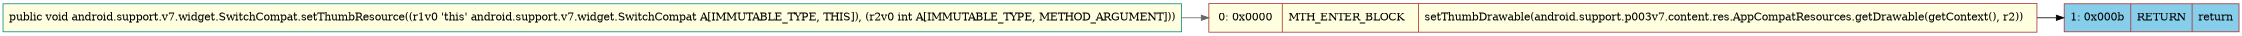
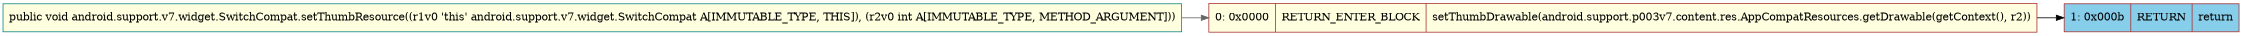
(1347, 17) -> (1351, 17)
